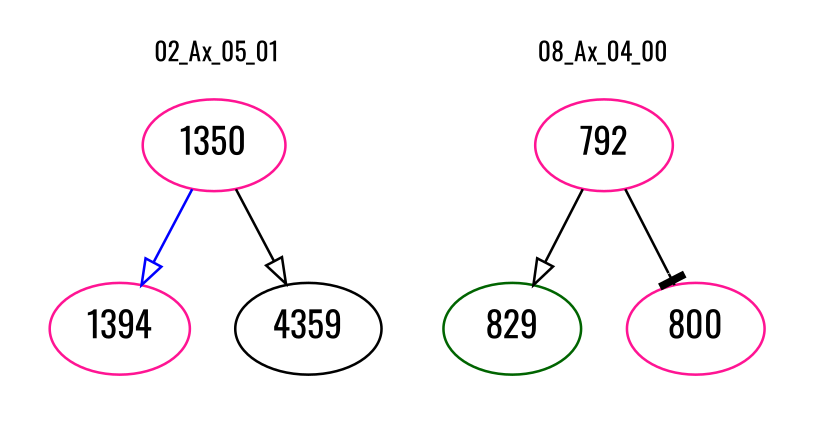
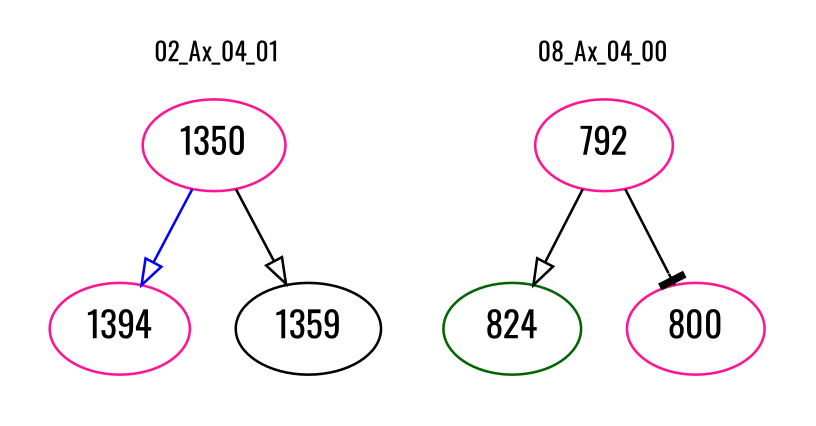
(217, 55) -> (217, 55)
(308, 329) -> (308, 329)
(512, 329) -> (512, 329)
